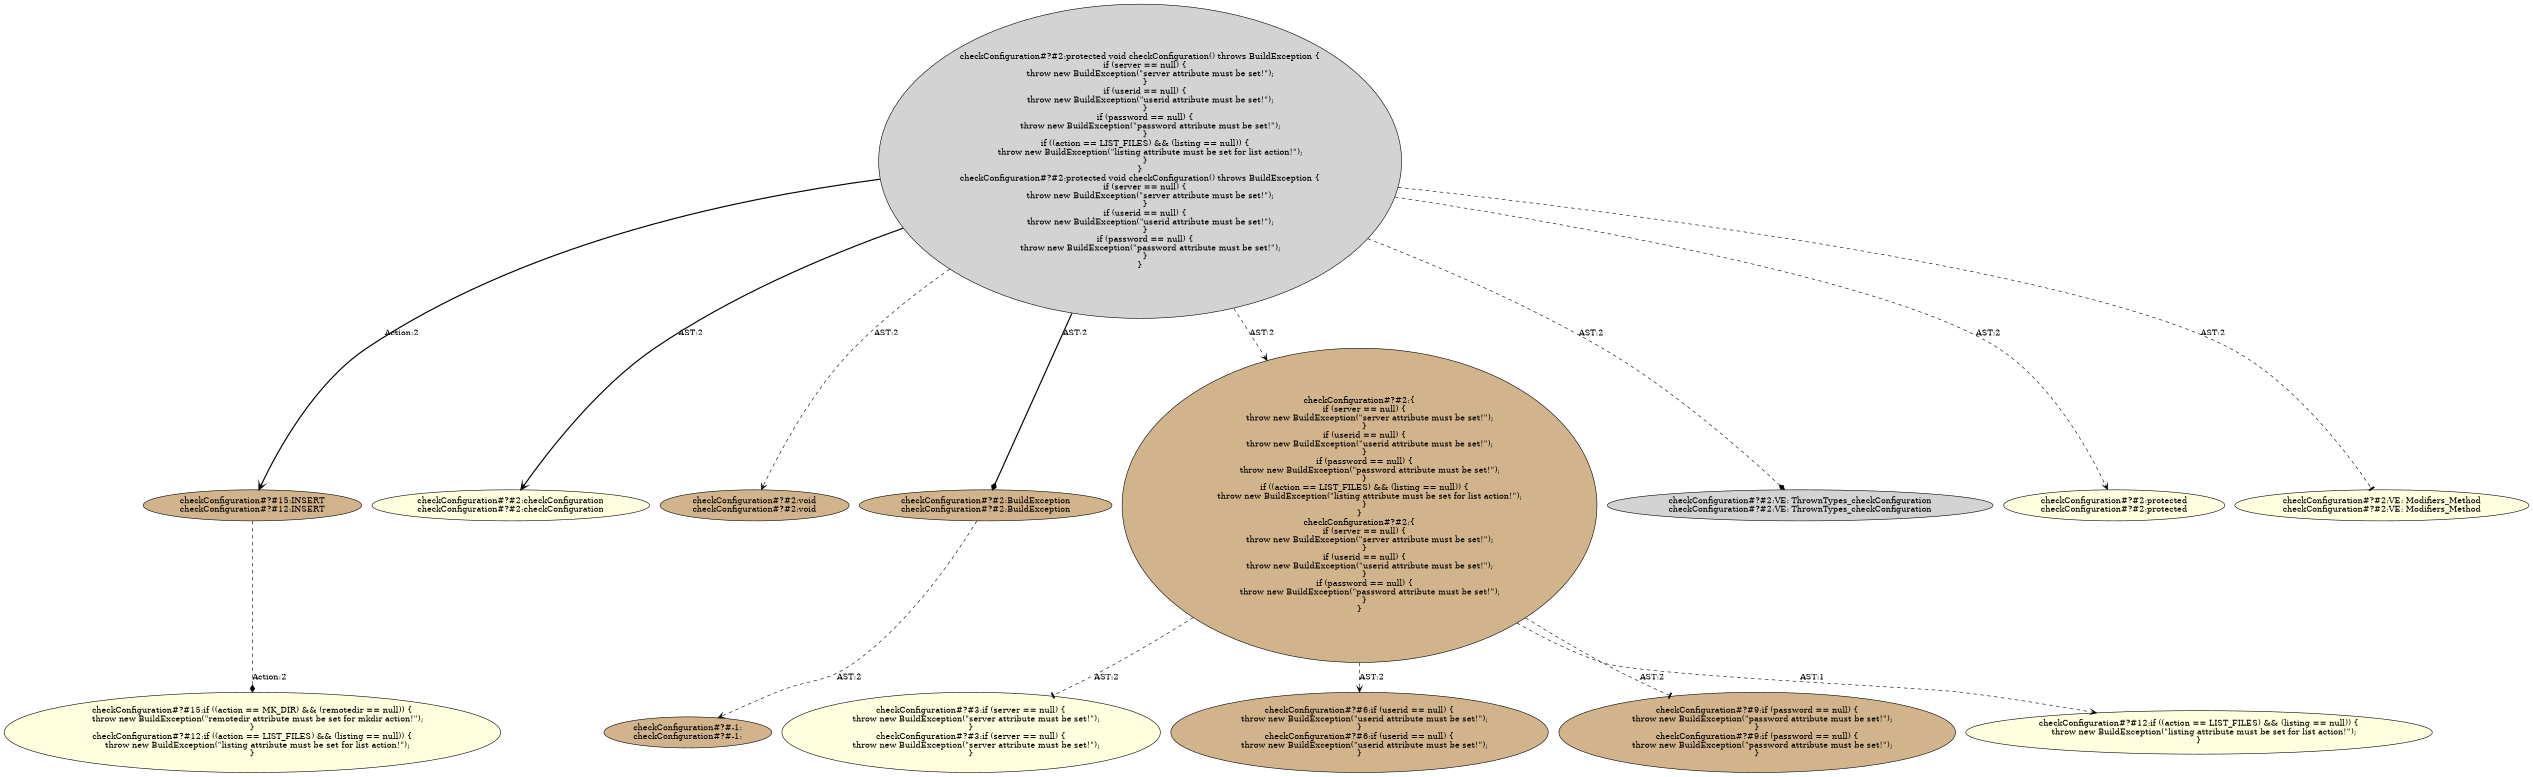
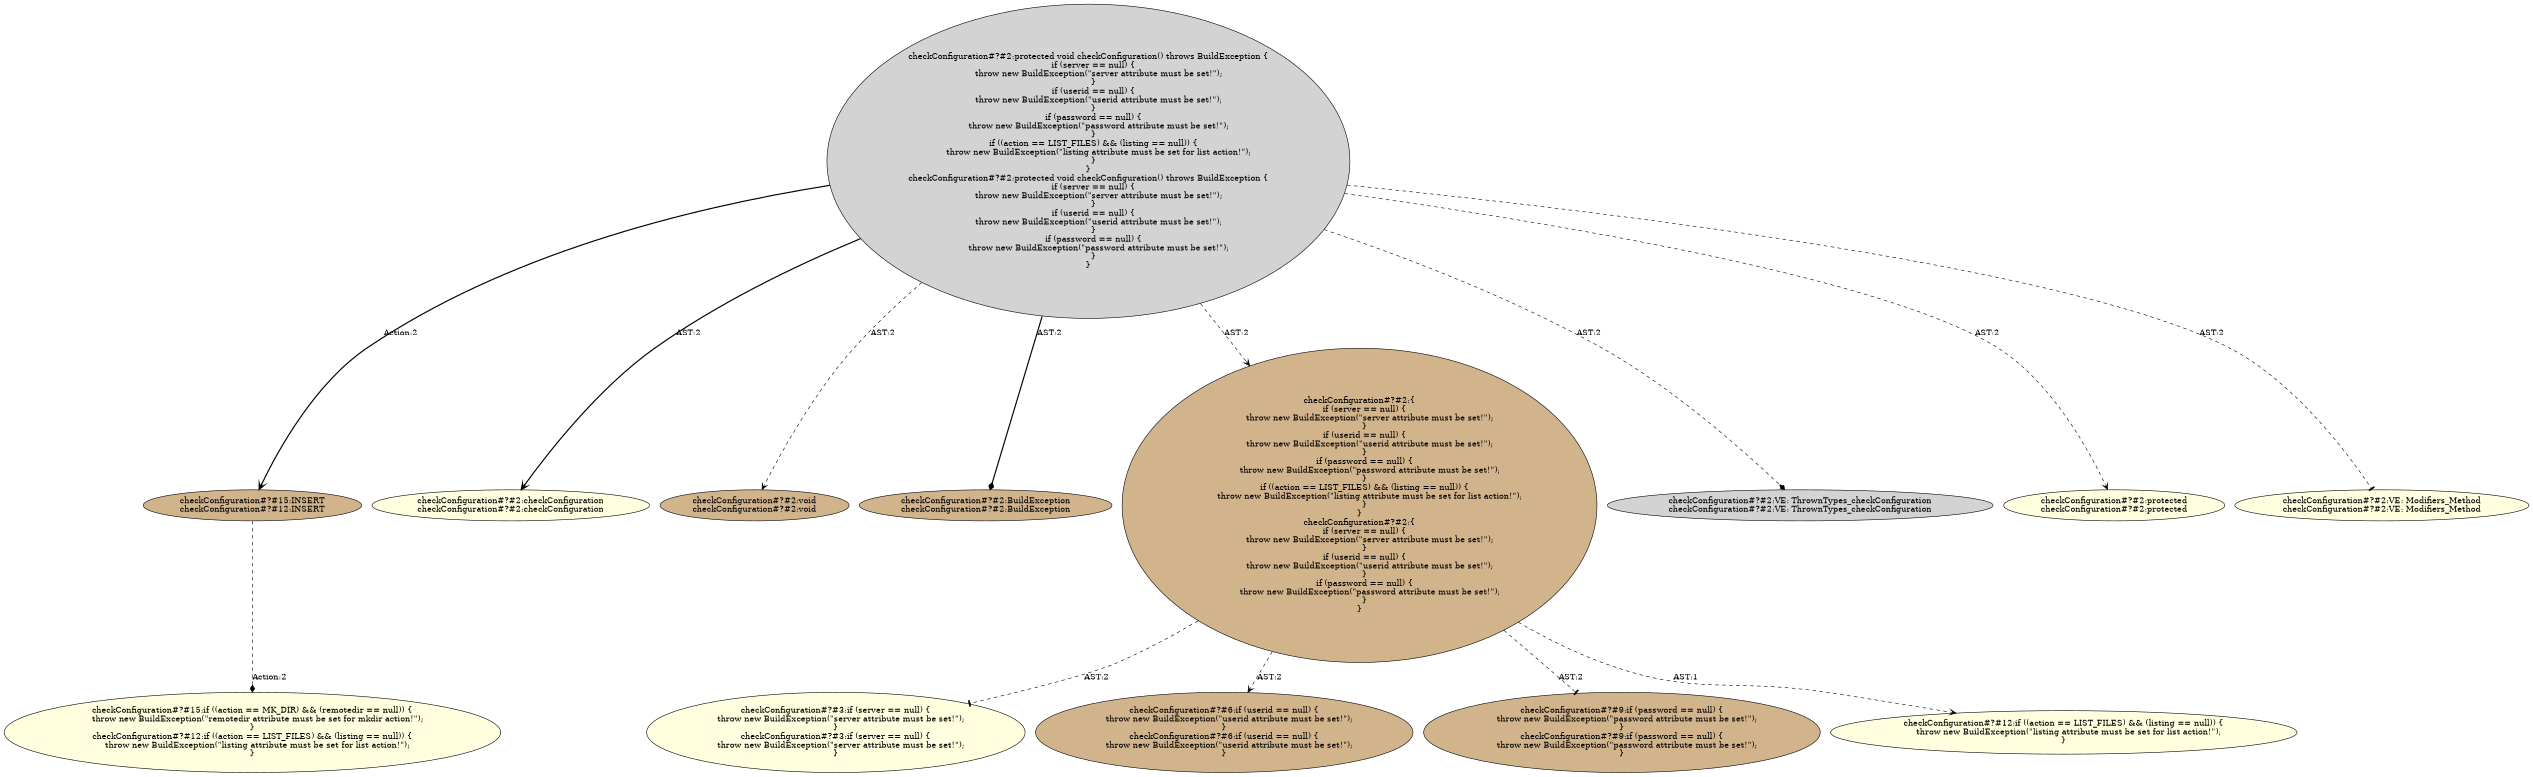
(688, 732) -> none
